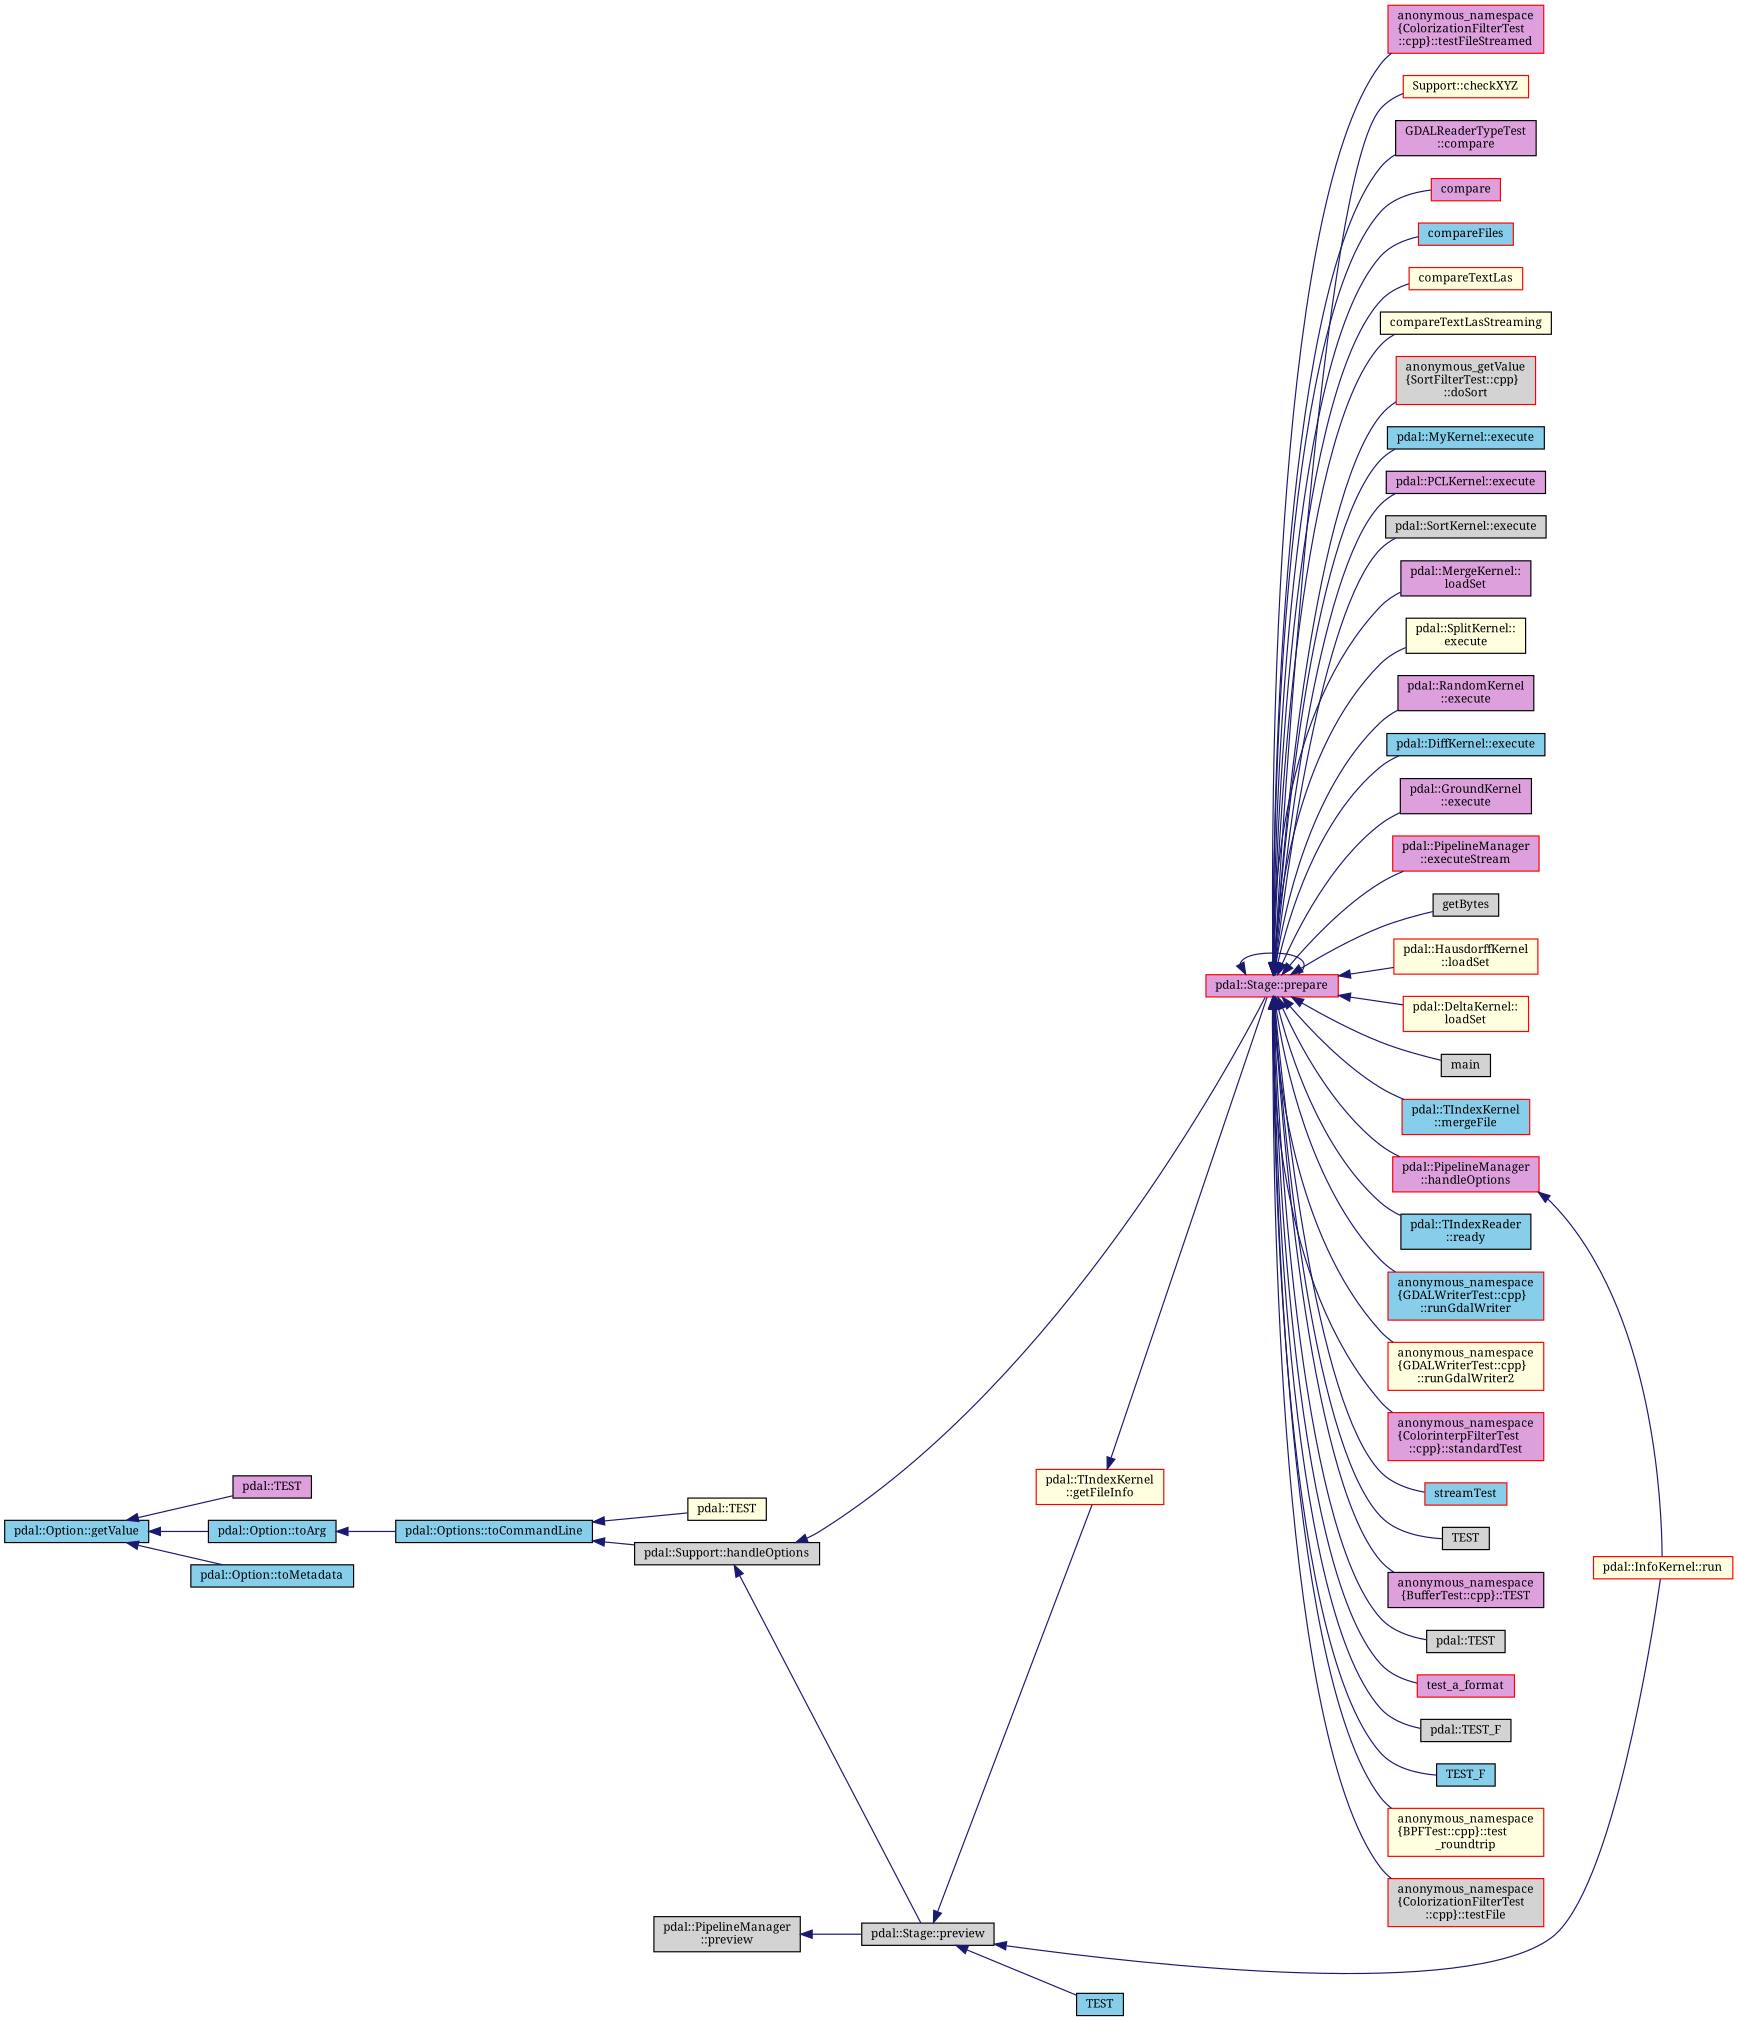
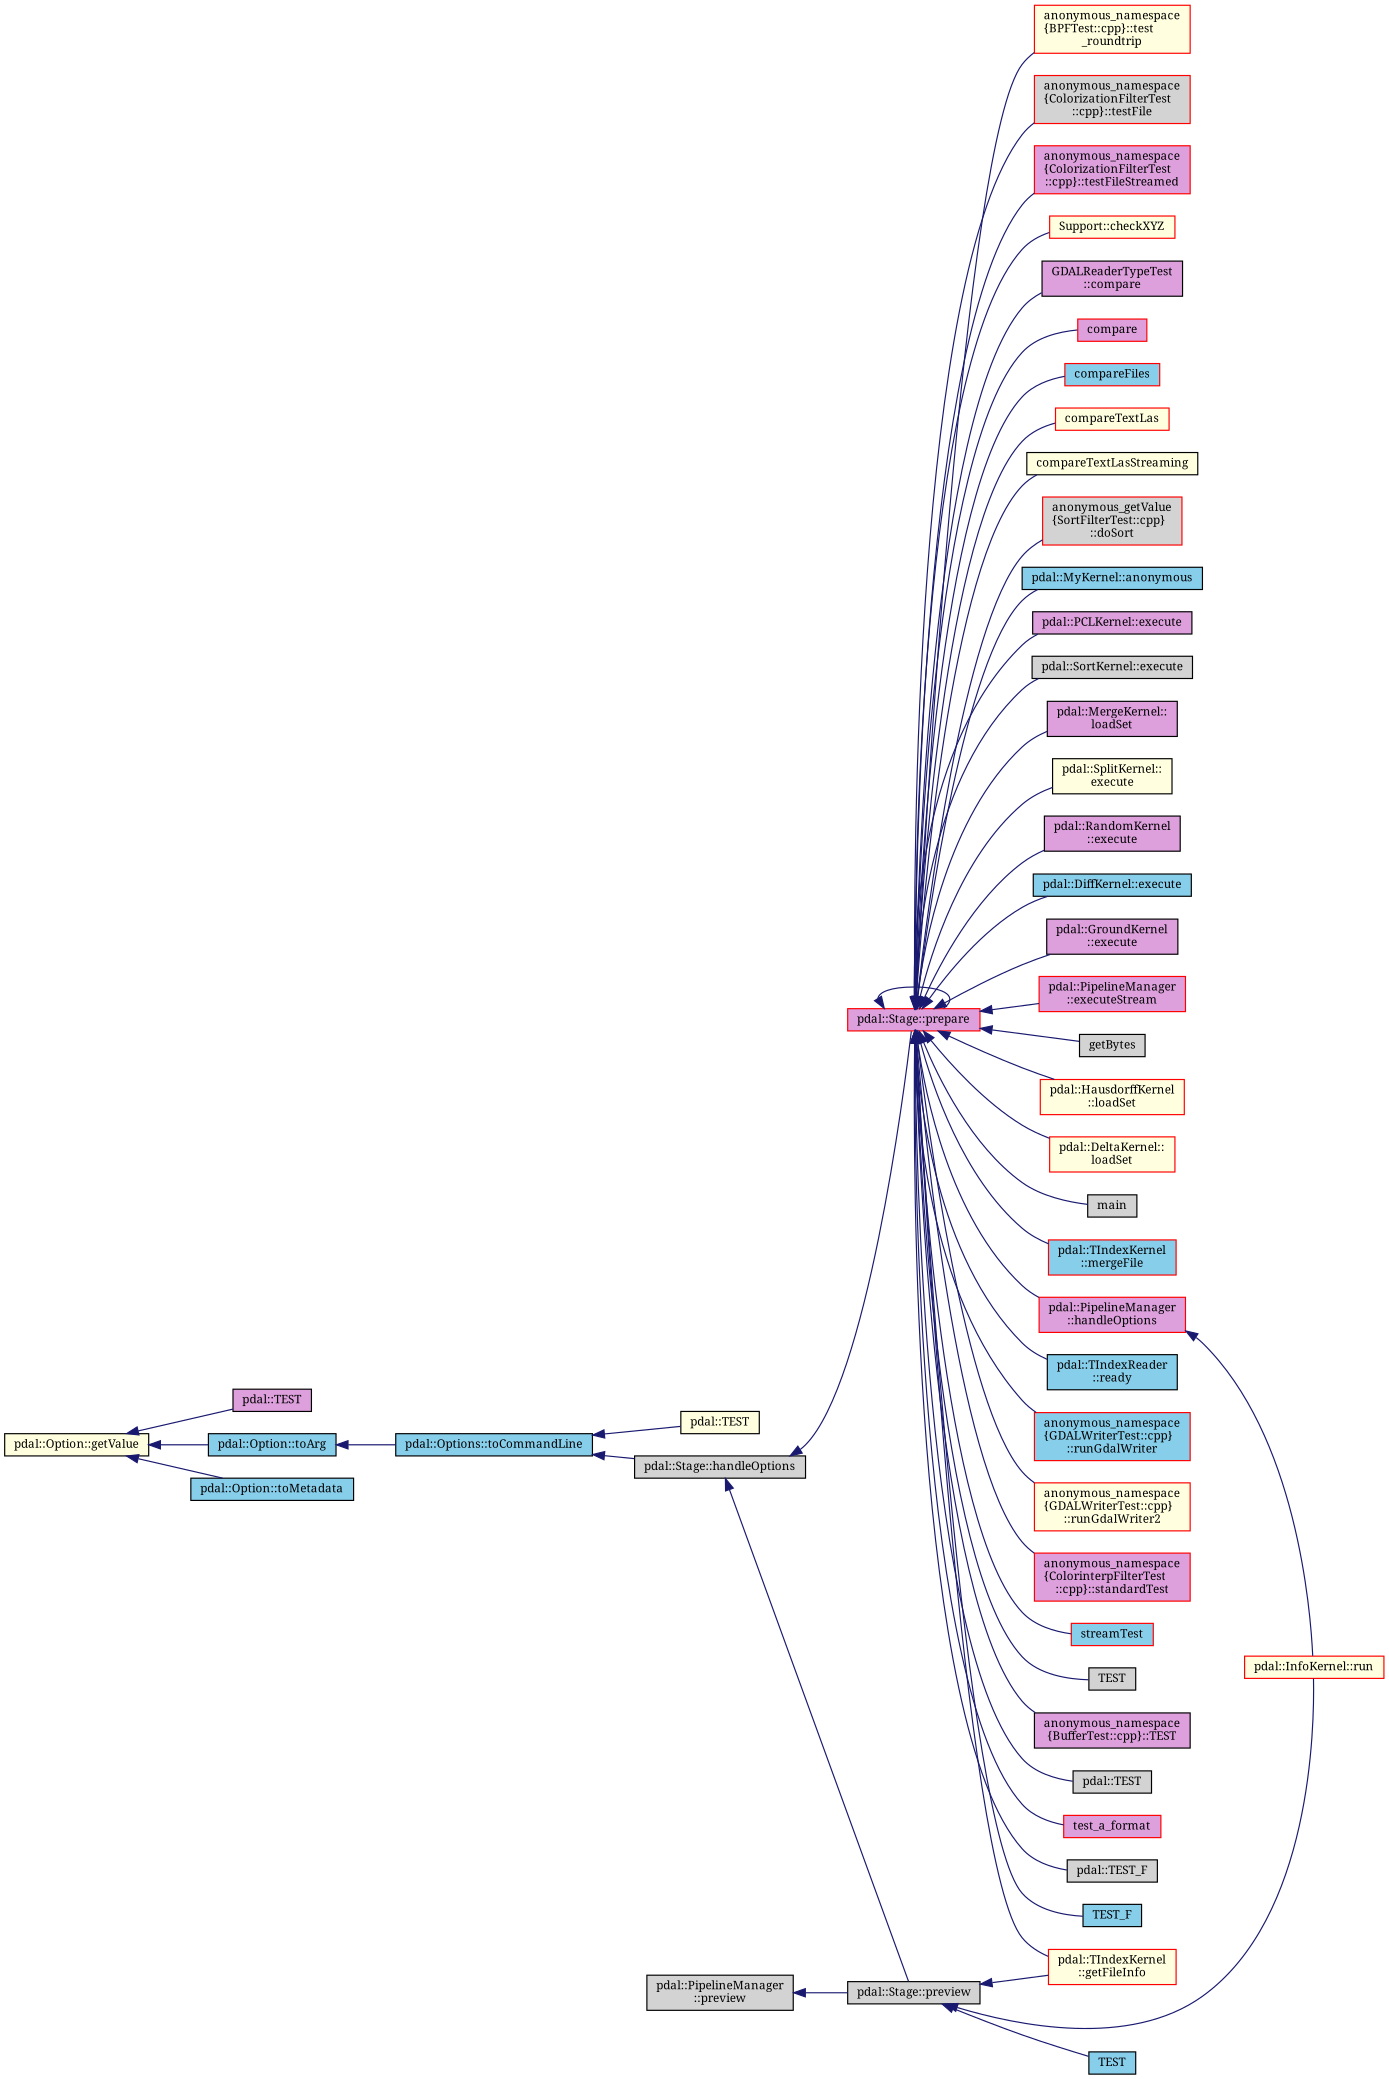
(1466, 438) -> (1112, 578)
(1189, 1228) -> (950, 1510)
(77, 1531) -> (77, 1445)
(727, 1554) -> (720, 1467)
